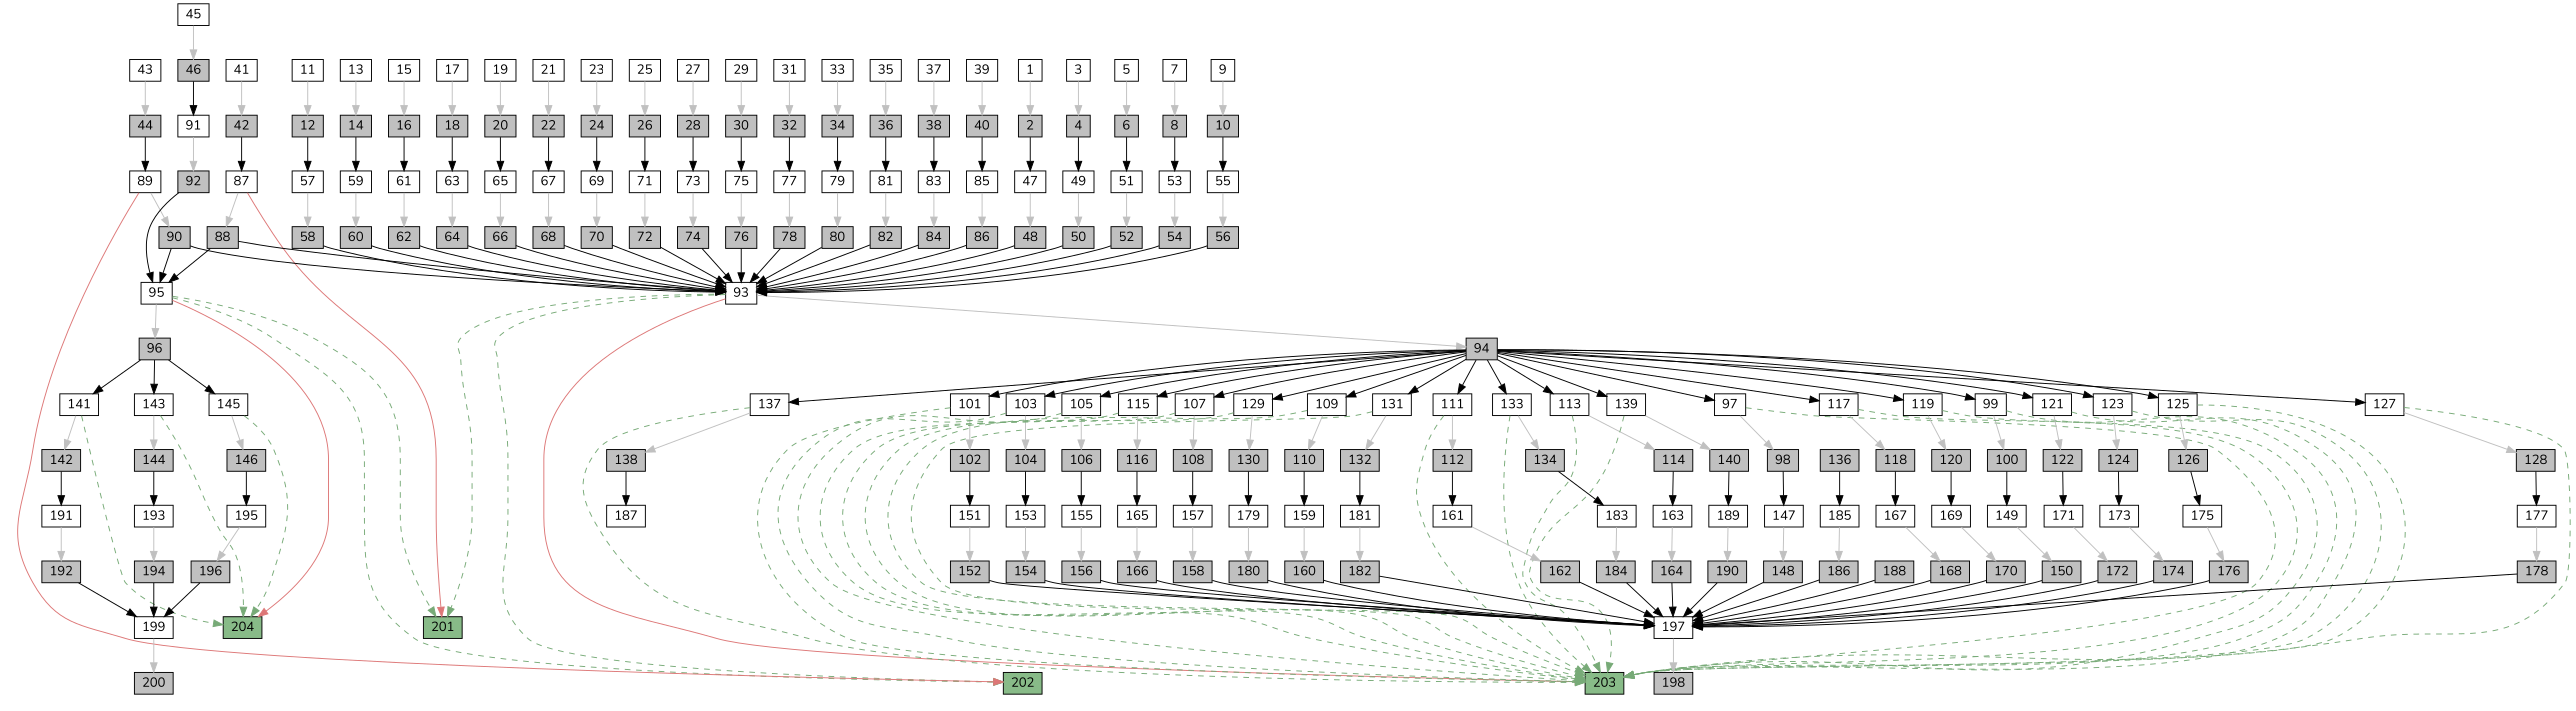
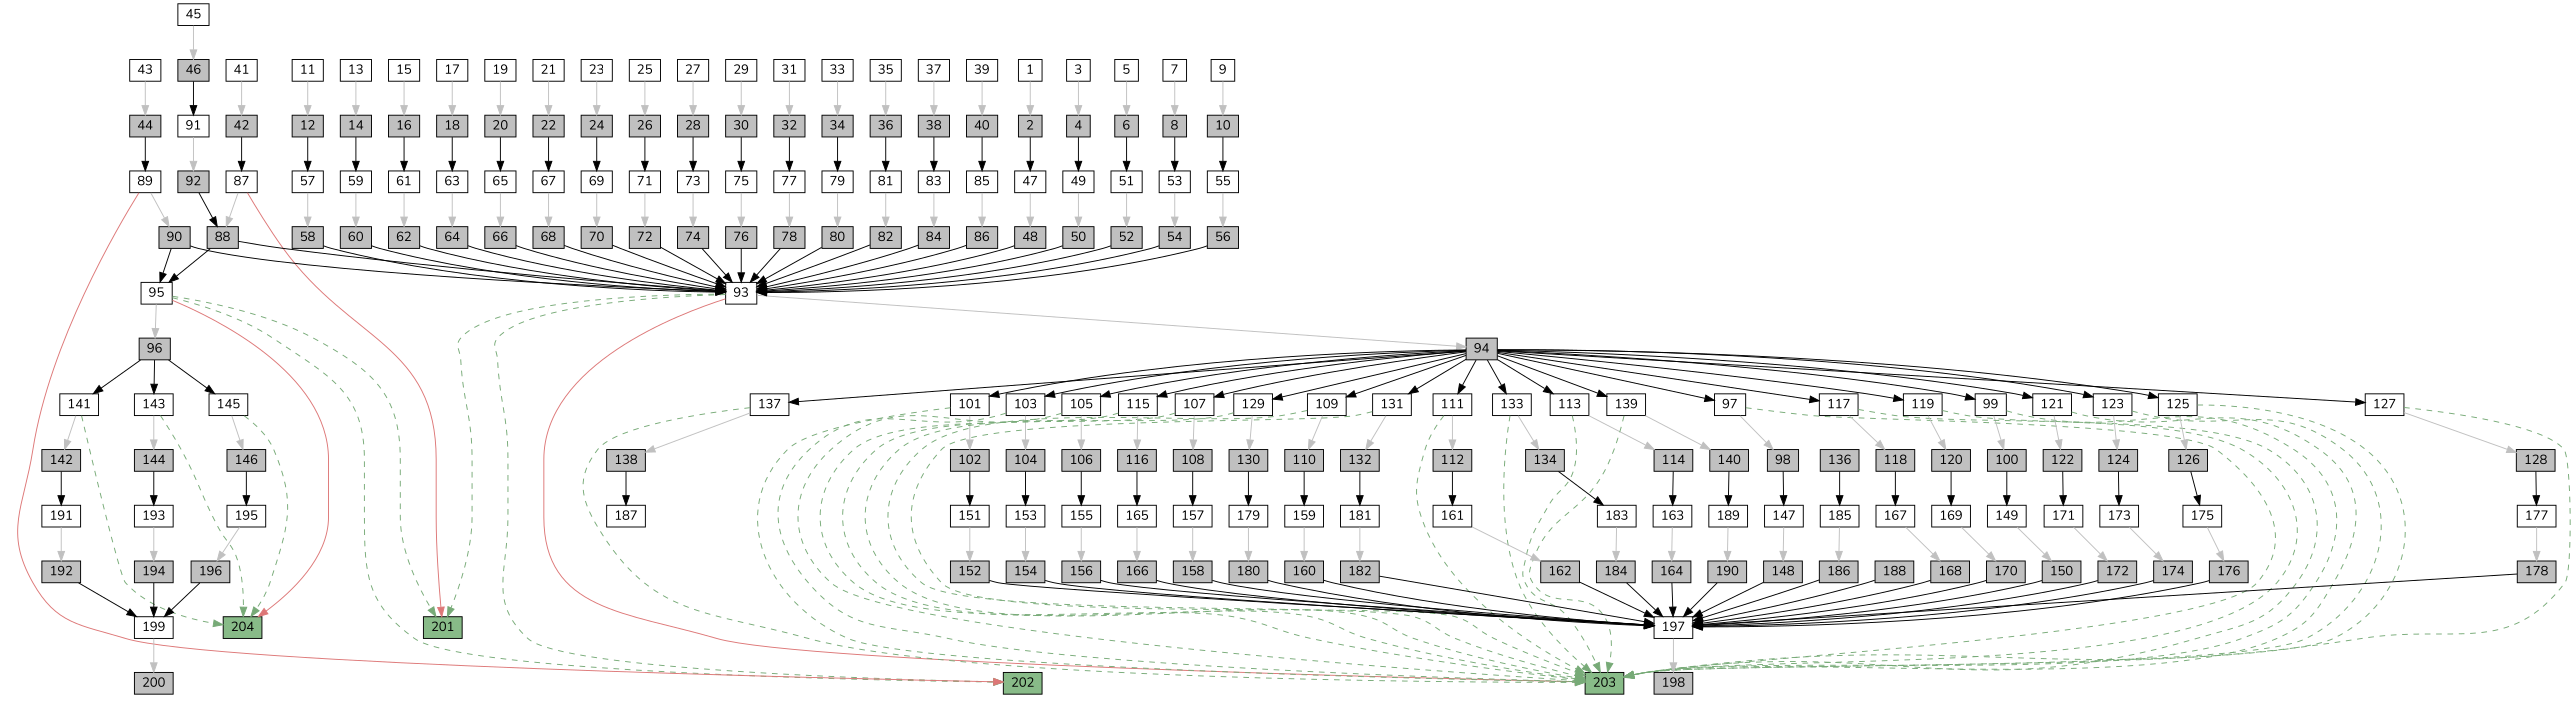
(150, 228) -> (206, 205)
